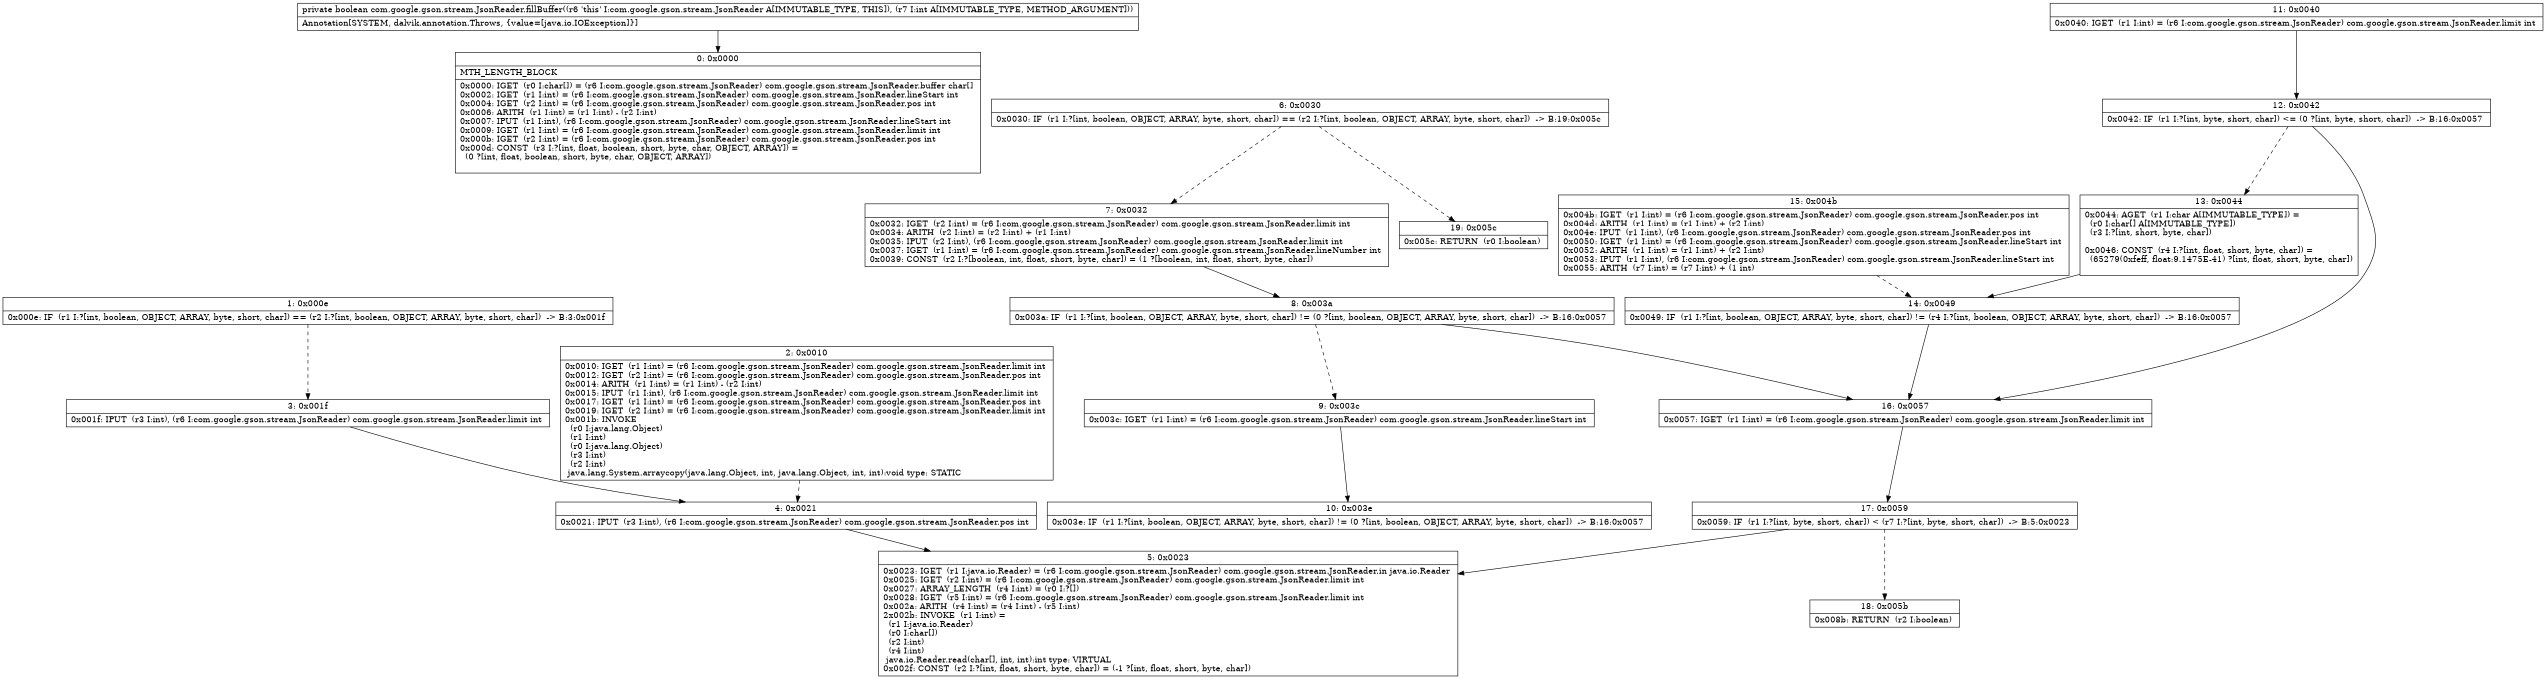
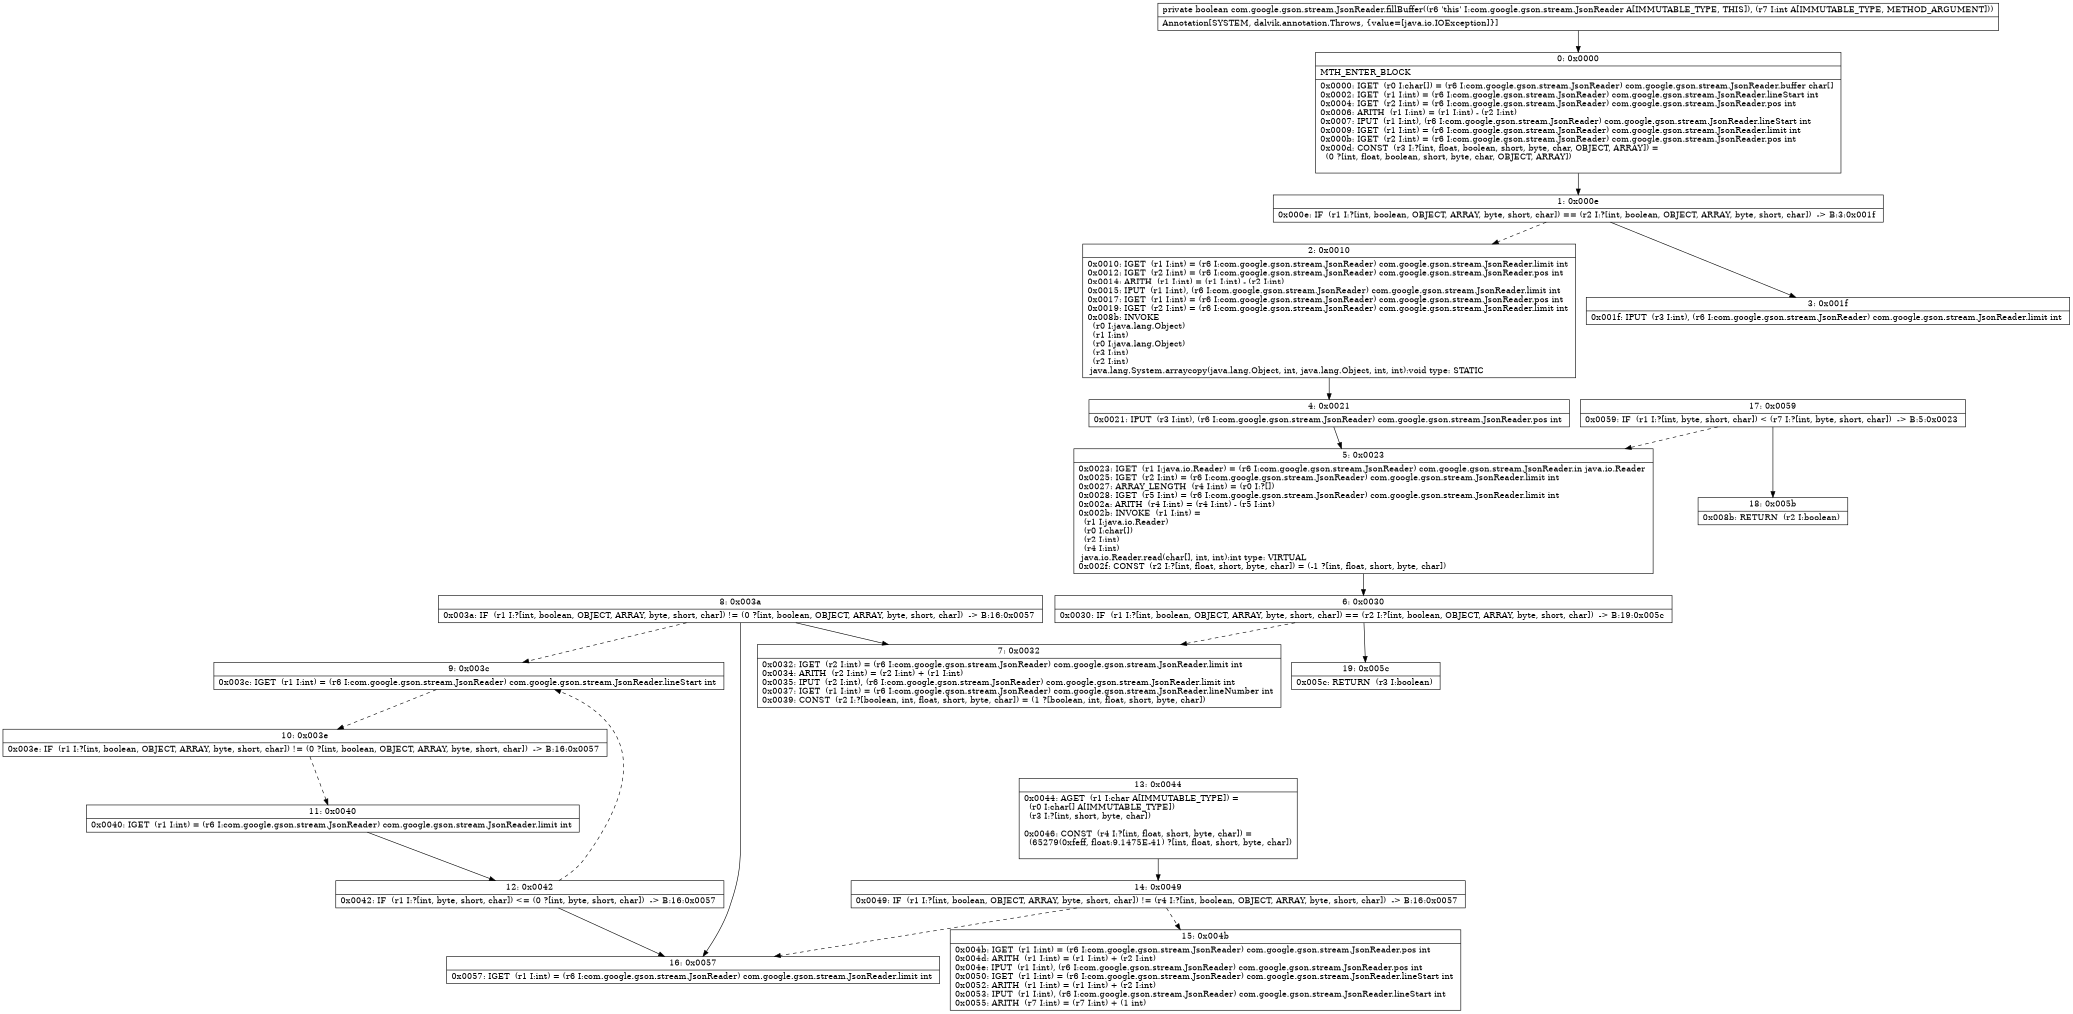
(509, 72) -> (1366, 72)
(2268, 158) -> (622, 782)
(1384, 172) -> (1365, 640)
none -> (1578, 181)
none -> (1522, 232)
(1474, 242) -> (1366, 682)
(1239, 281) -> (839, 633)
(1891, 285) -> (1172, 916)
(308, 359) -> (1700, 259)
(1920, 359) -> (929, 932)
(604, 420) -> (1126, 317)
(1344, 461) -> (390, 708)
(1896, 461) -> none
(513, 471) -> none
(799, 488) -> (1329, 386)
(1626, 551) -> (1674, 437)
(1885, 562) -> (1773, 459)
none -> (1363, 582)
(946, 616) -> (1141, 513)
none -> (318, 778)
